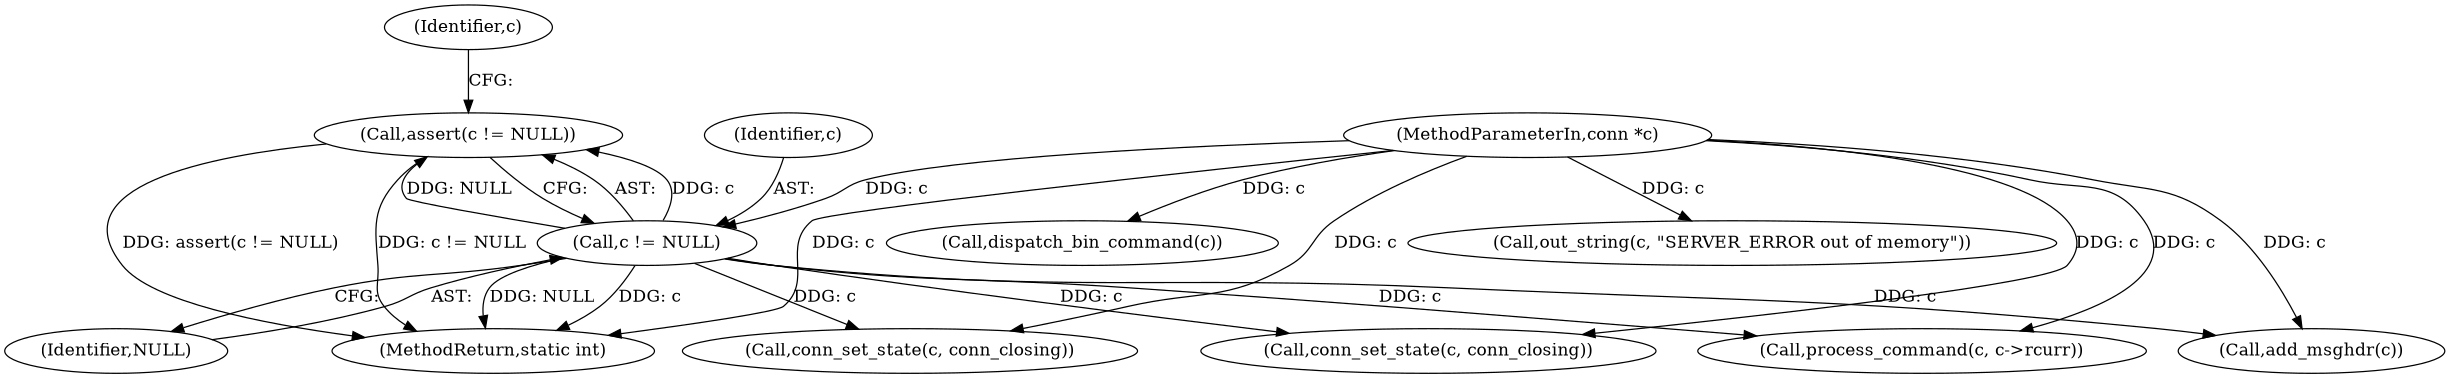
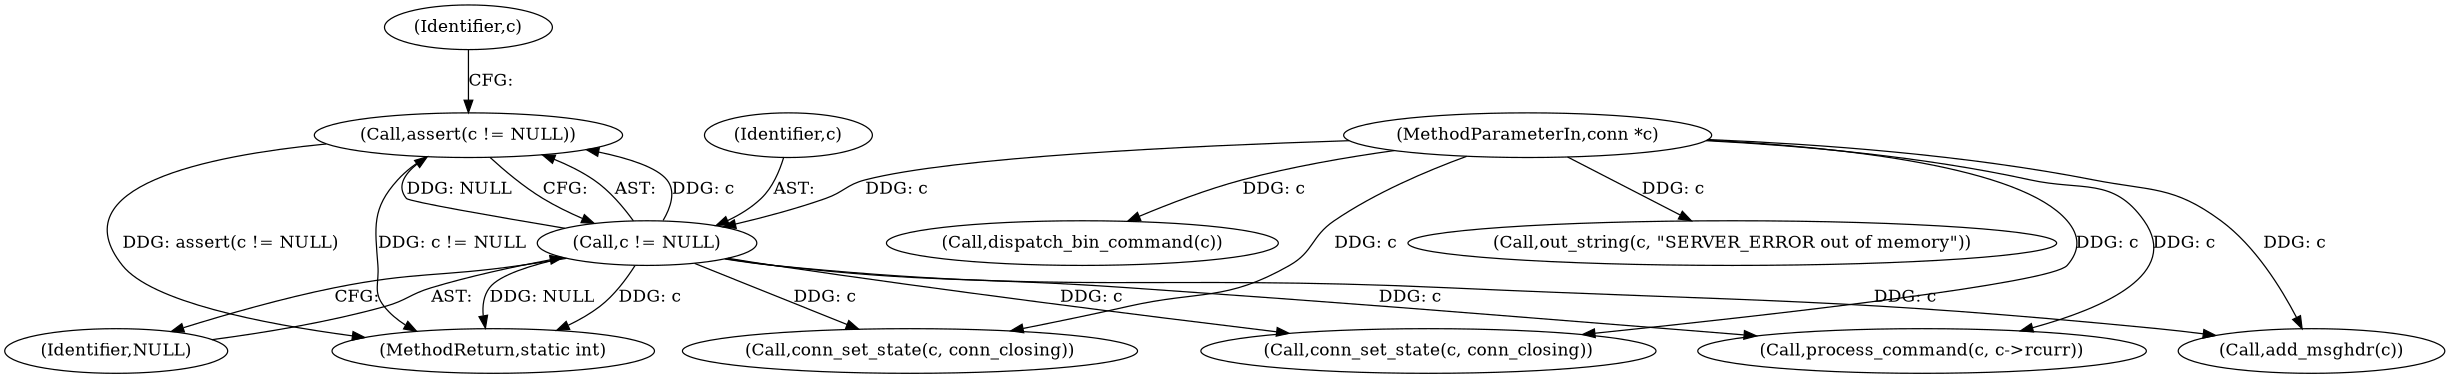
(973, 197) -> none
